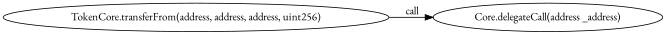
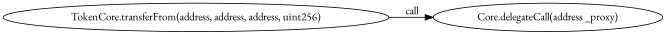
(548, 17) -> (548, 17)
